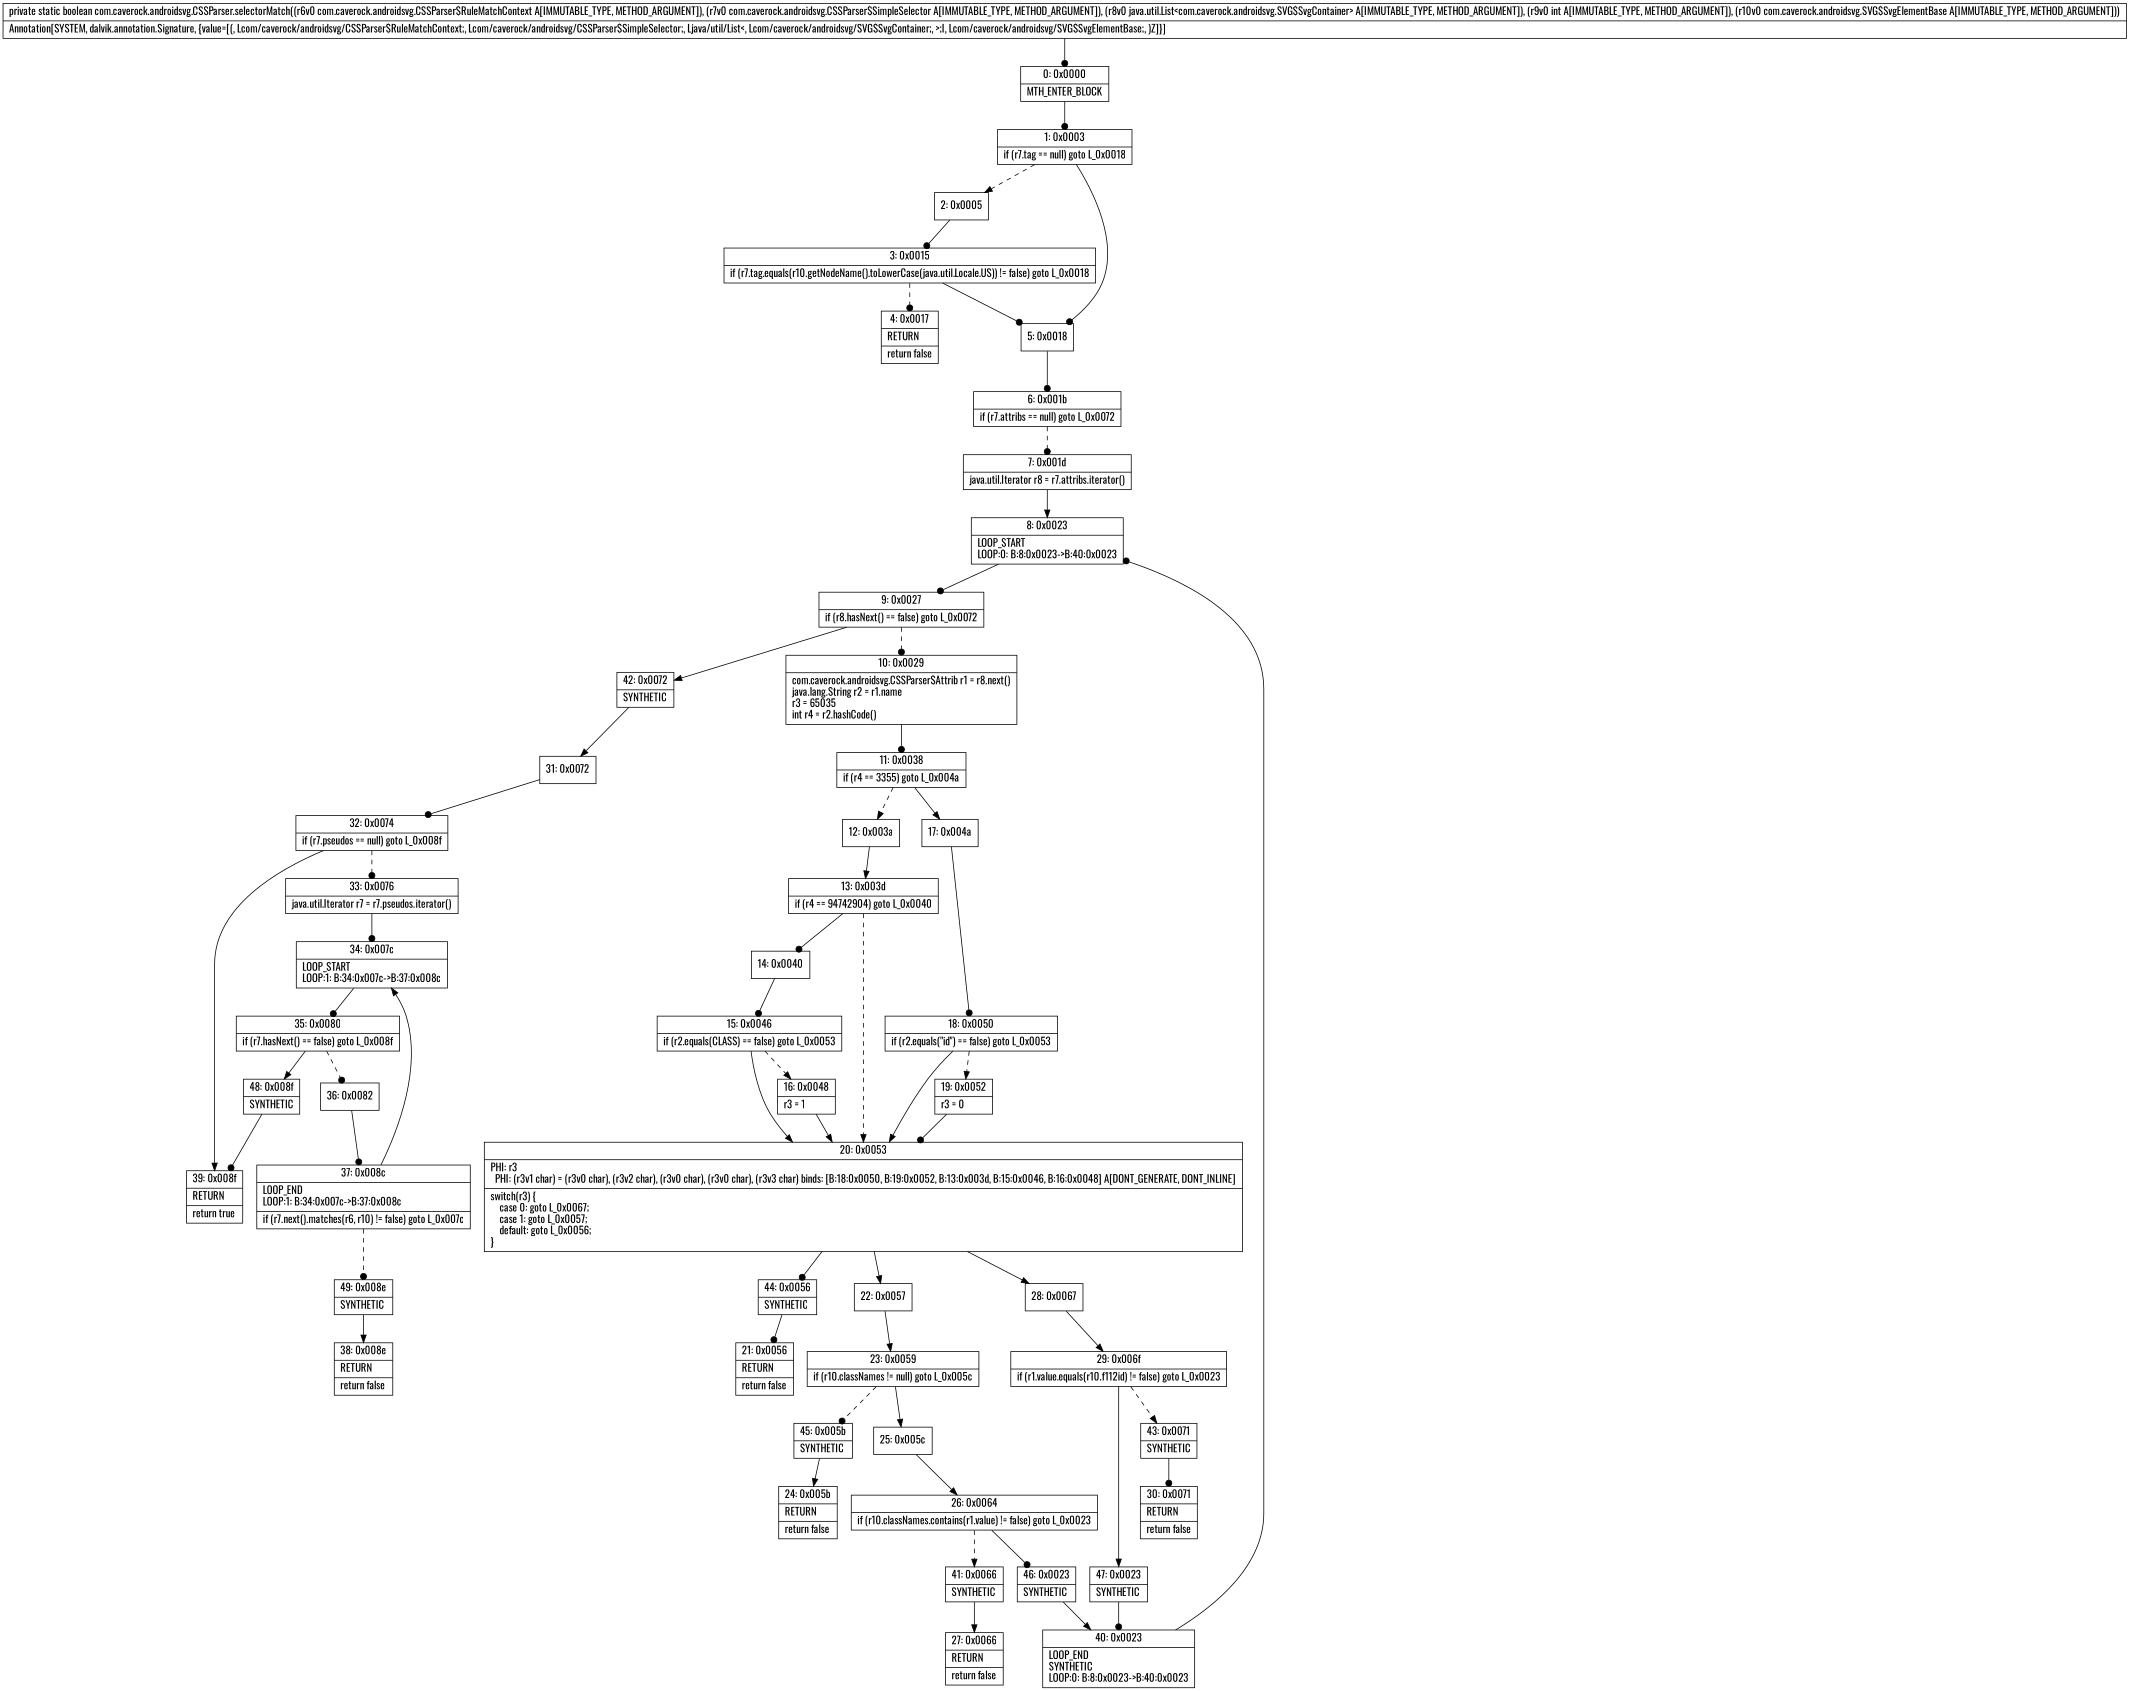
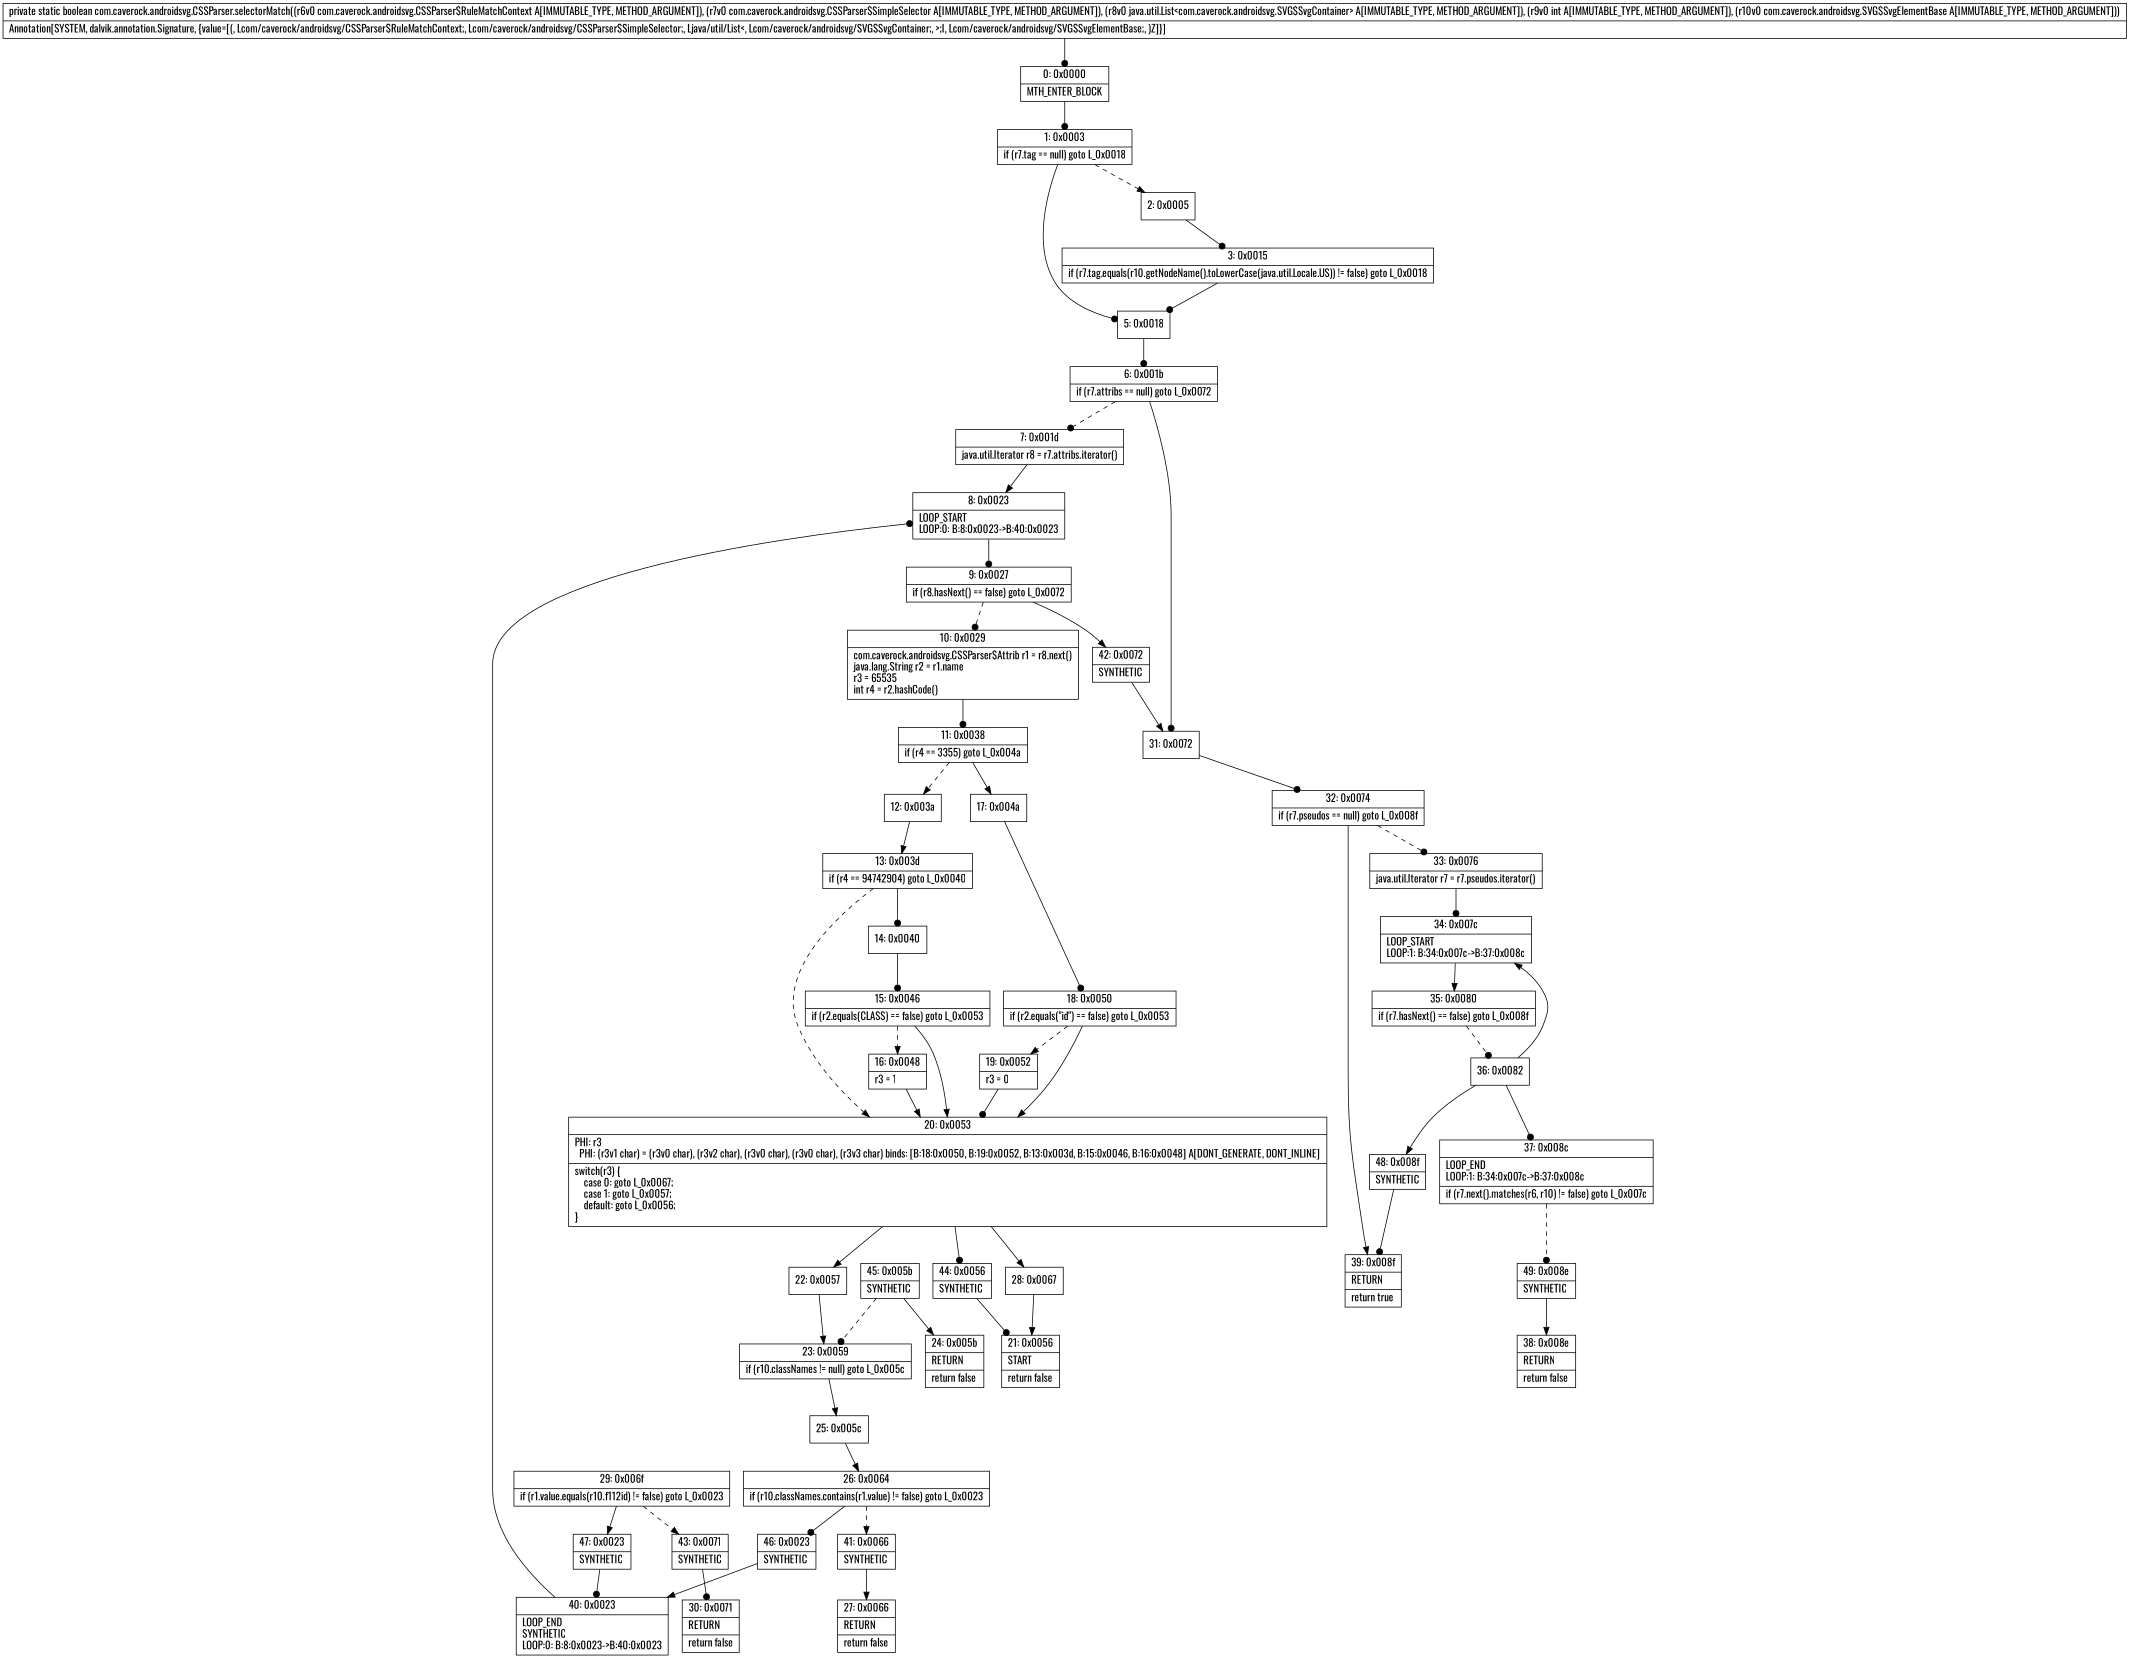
(910, 337) -> none
none -> (1171, 562)
(814, 704) -> (876, 679)
(344, 1000) -> (1455, 973)
(297, 1062) -> (1439, 1112)
(409, 1081) -> (1547, 1013)
(1082, 1328) -> (1033, 1311)
(758, 1369) -> (1020, 1361)
(860, 1403) -> (860, 1319)
